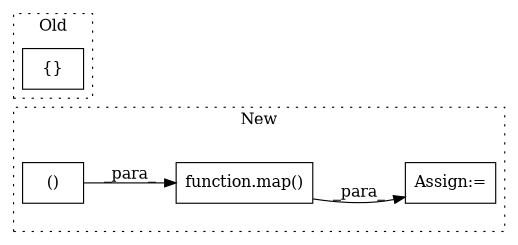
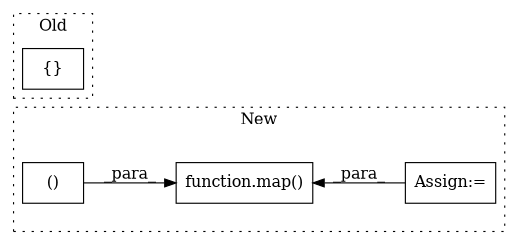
(353, 203) -> (365, 183)
